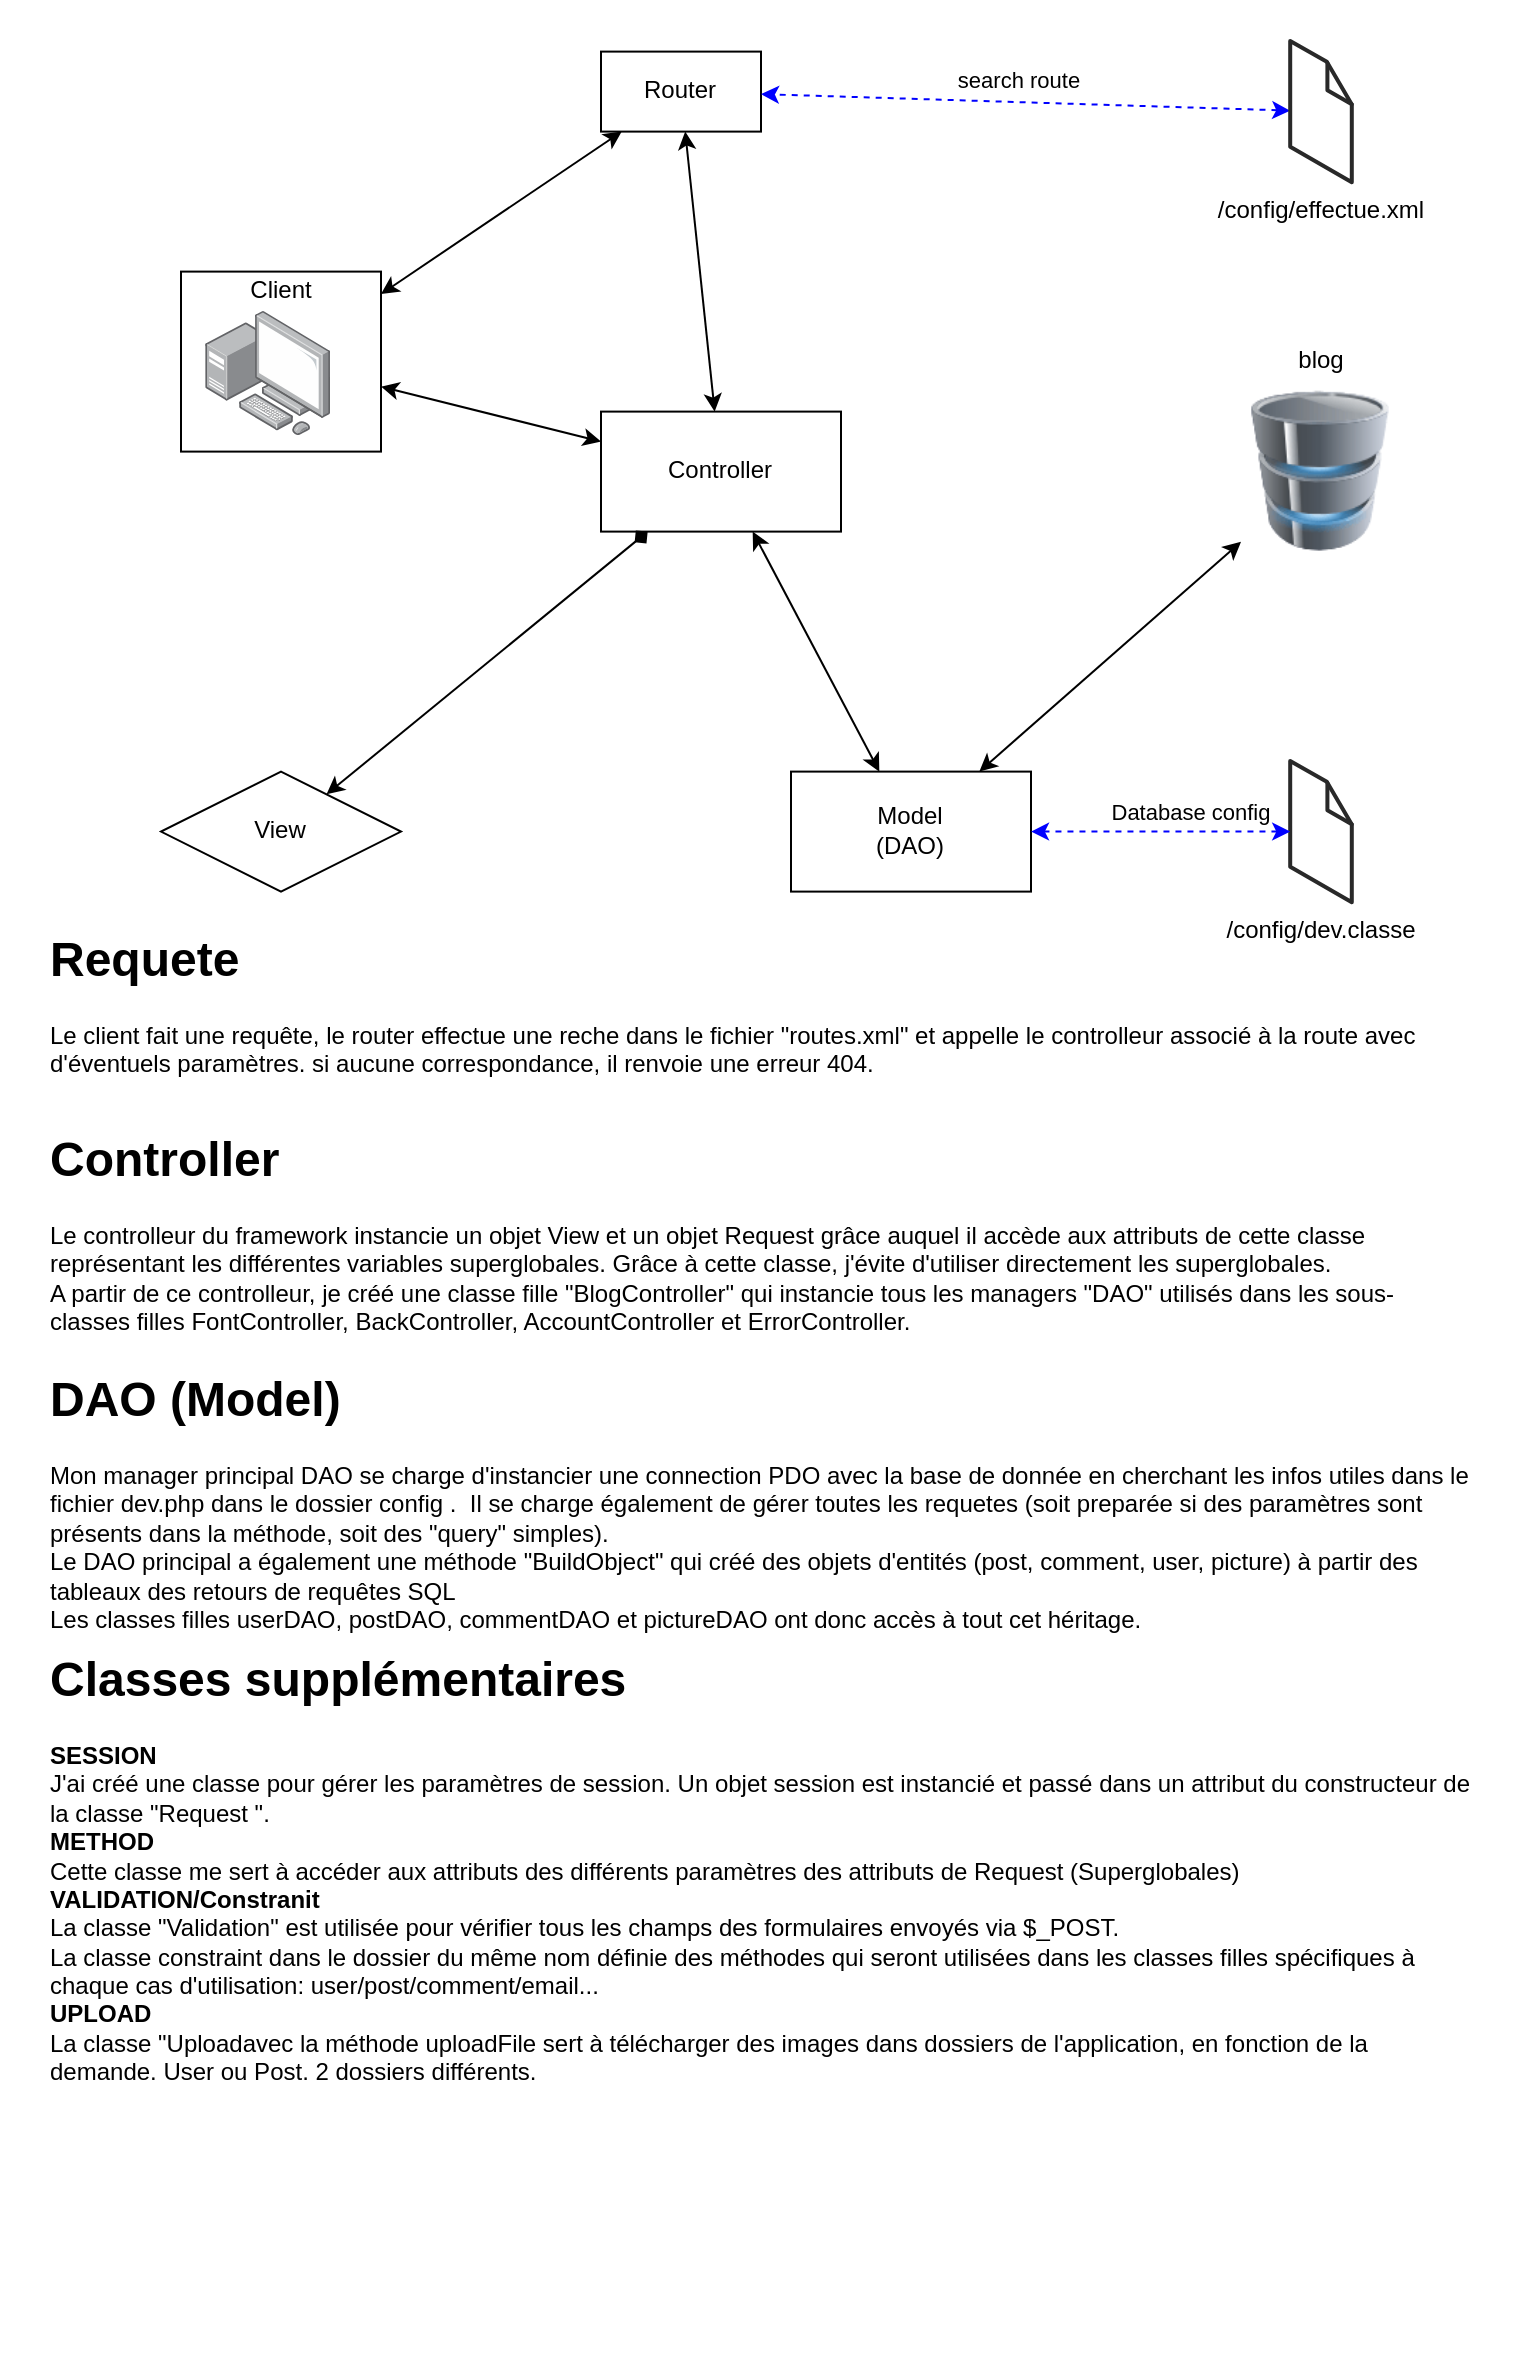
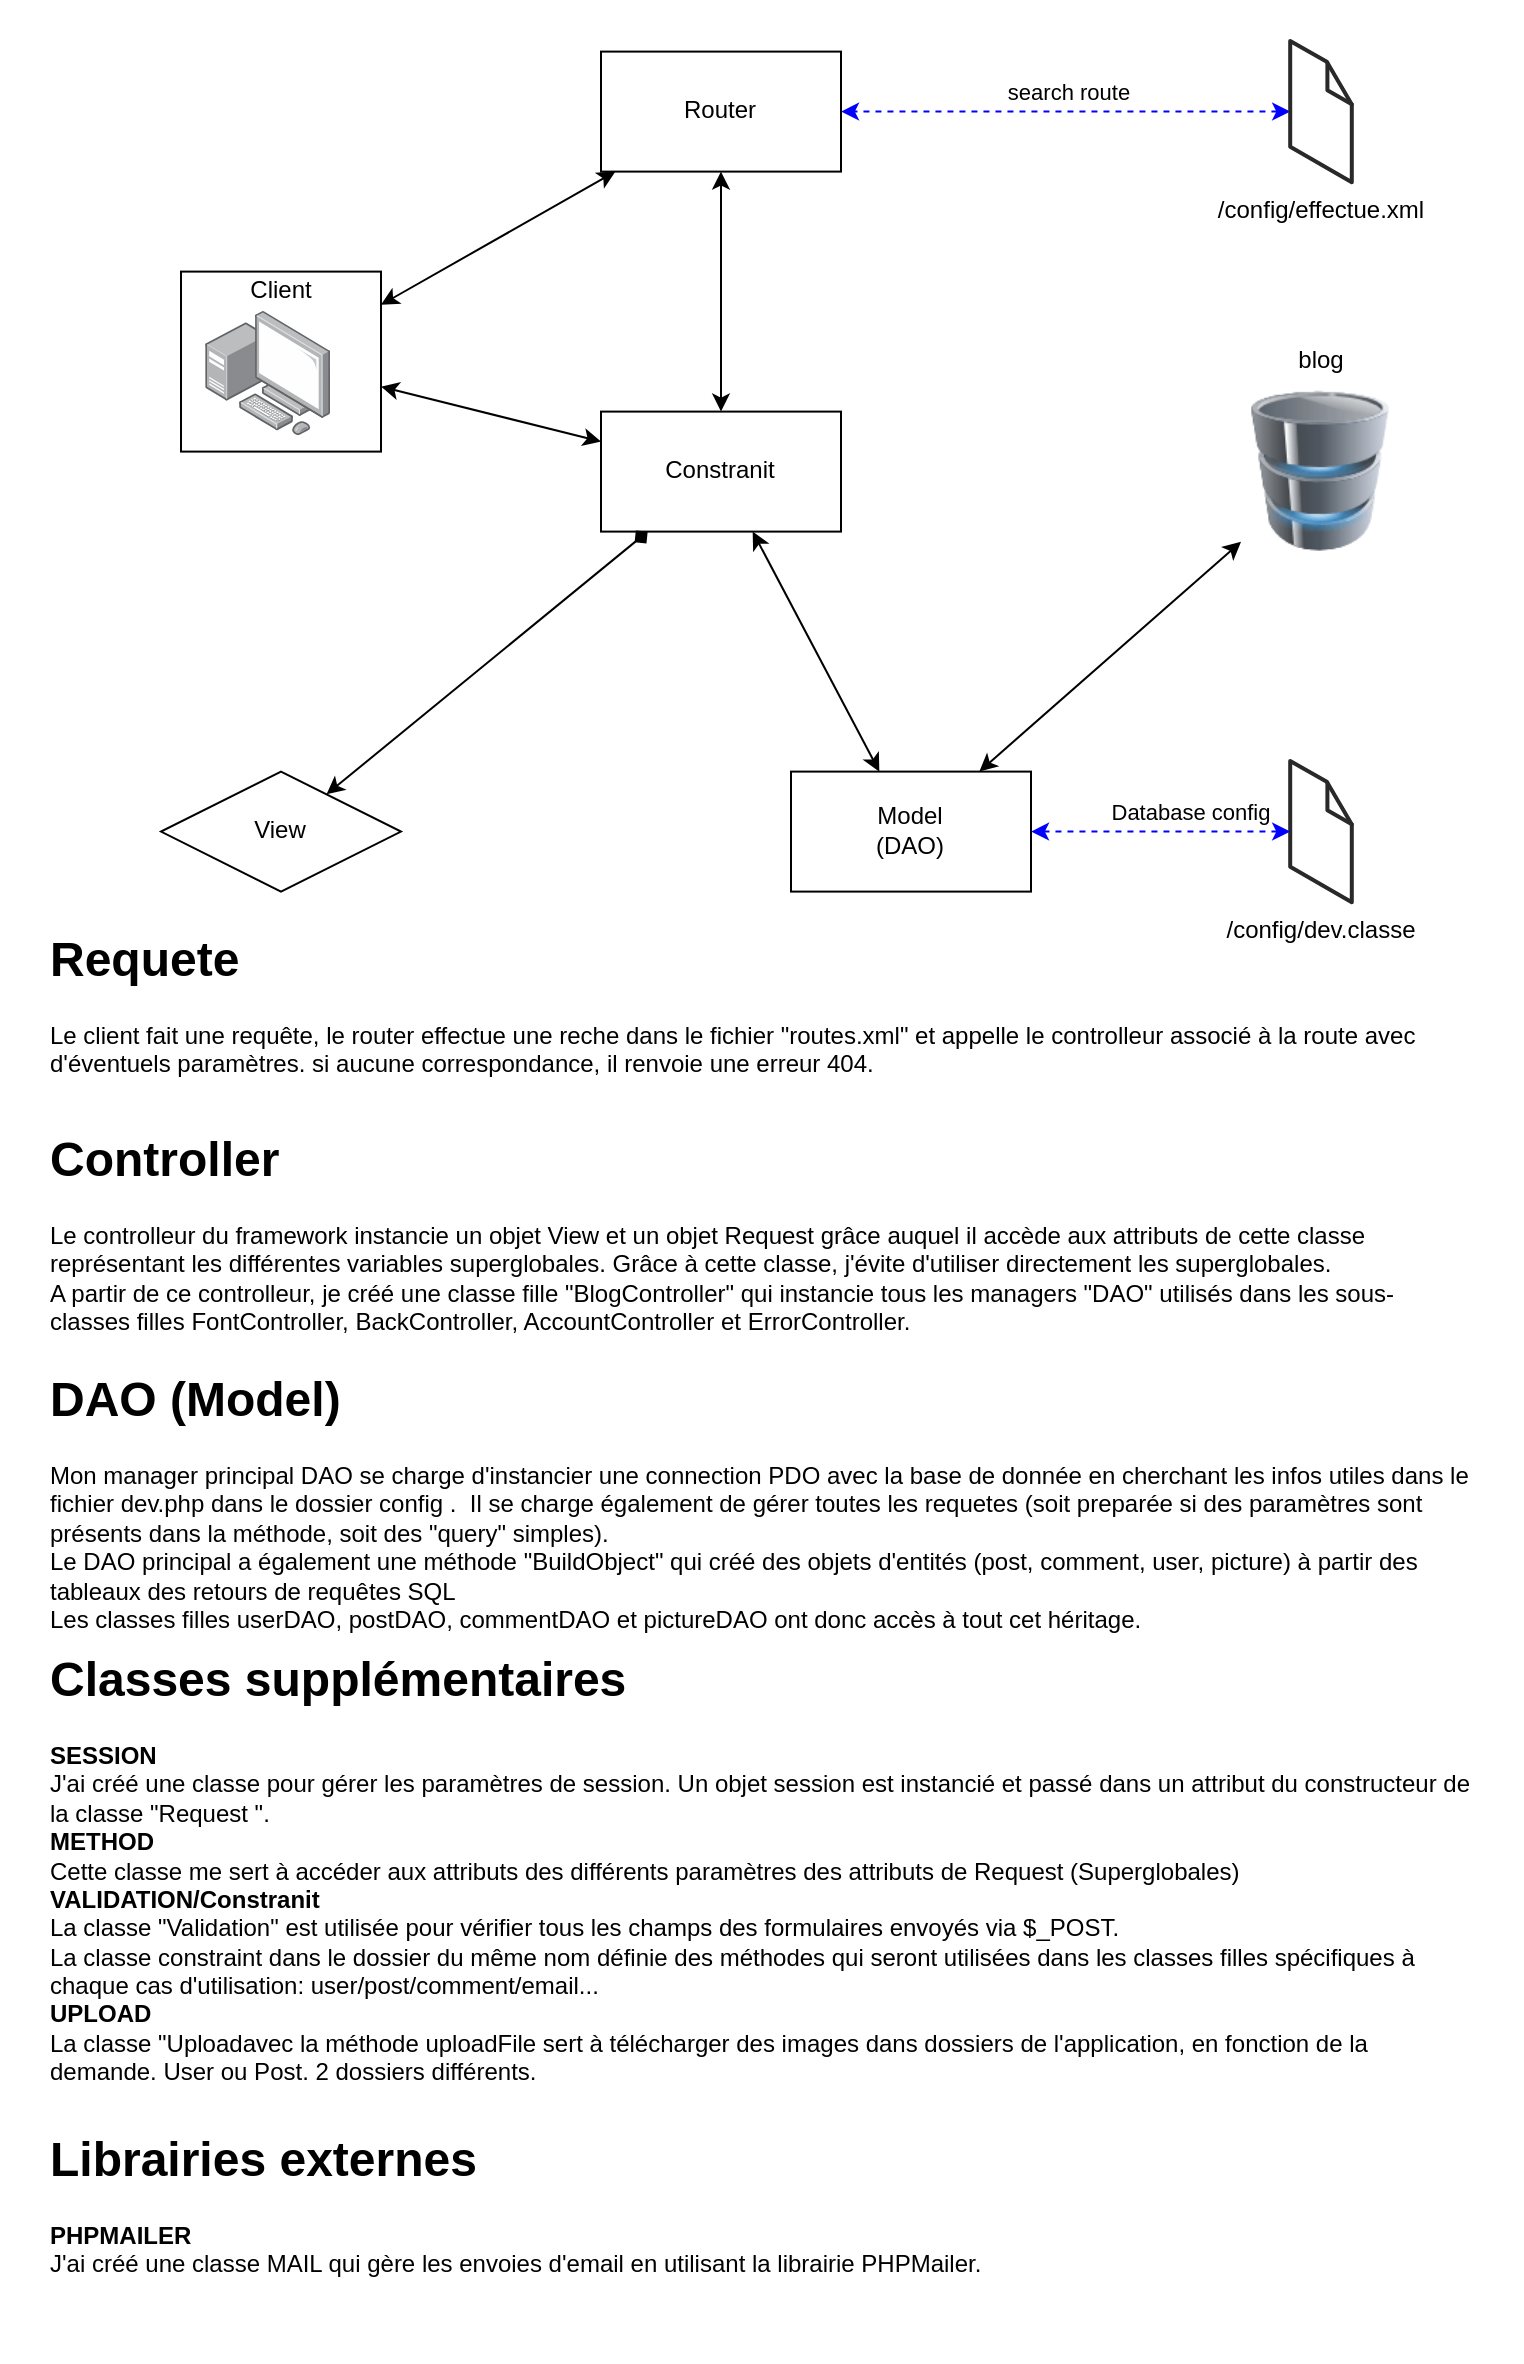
(681, 92) -> (721, 112)
(721, 471) -> (721, 471)
none -> (761, 2221)
